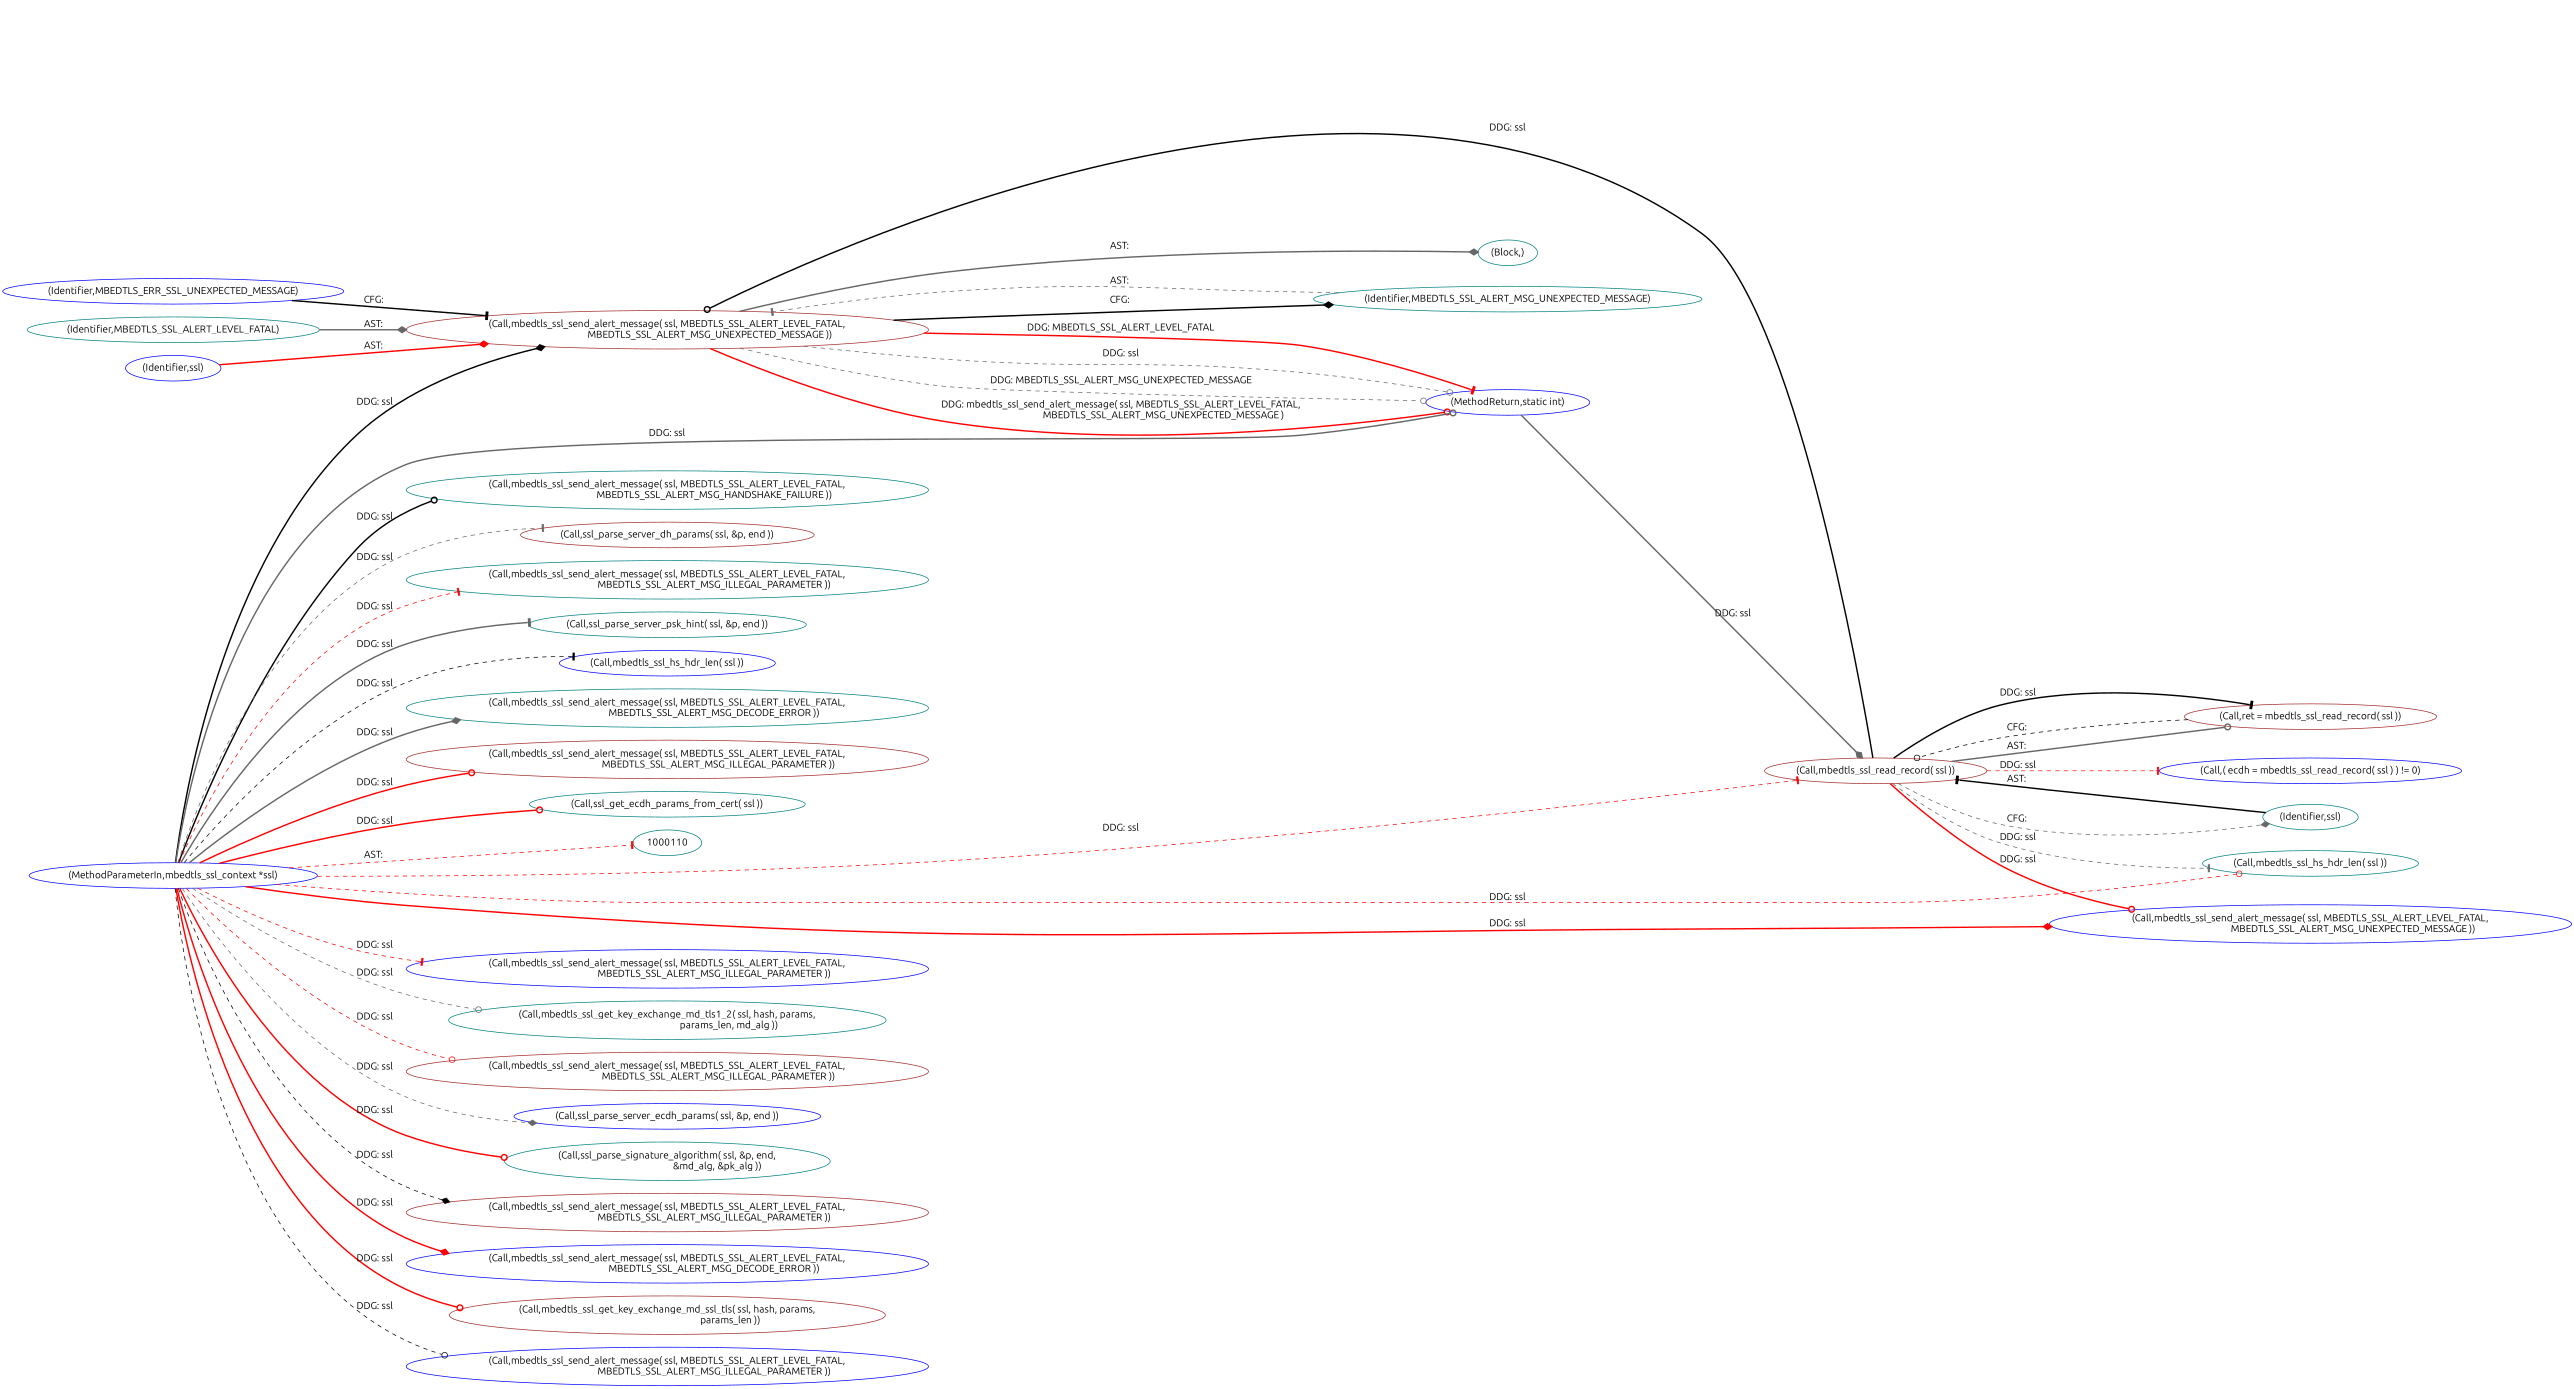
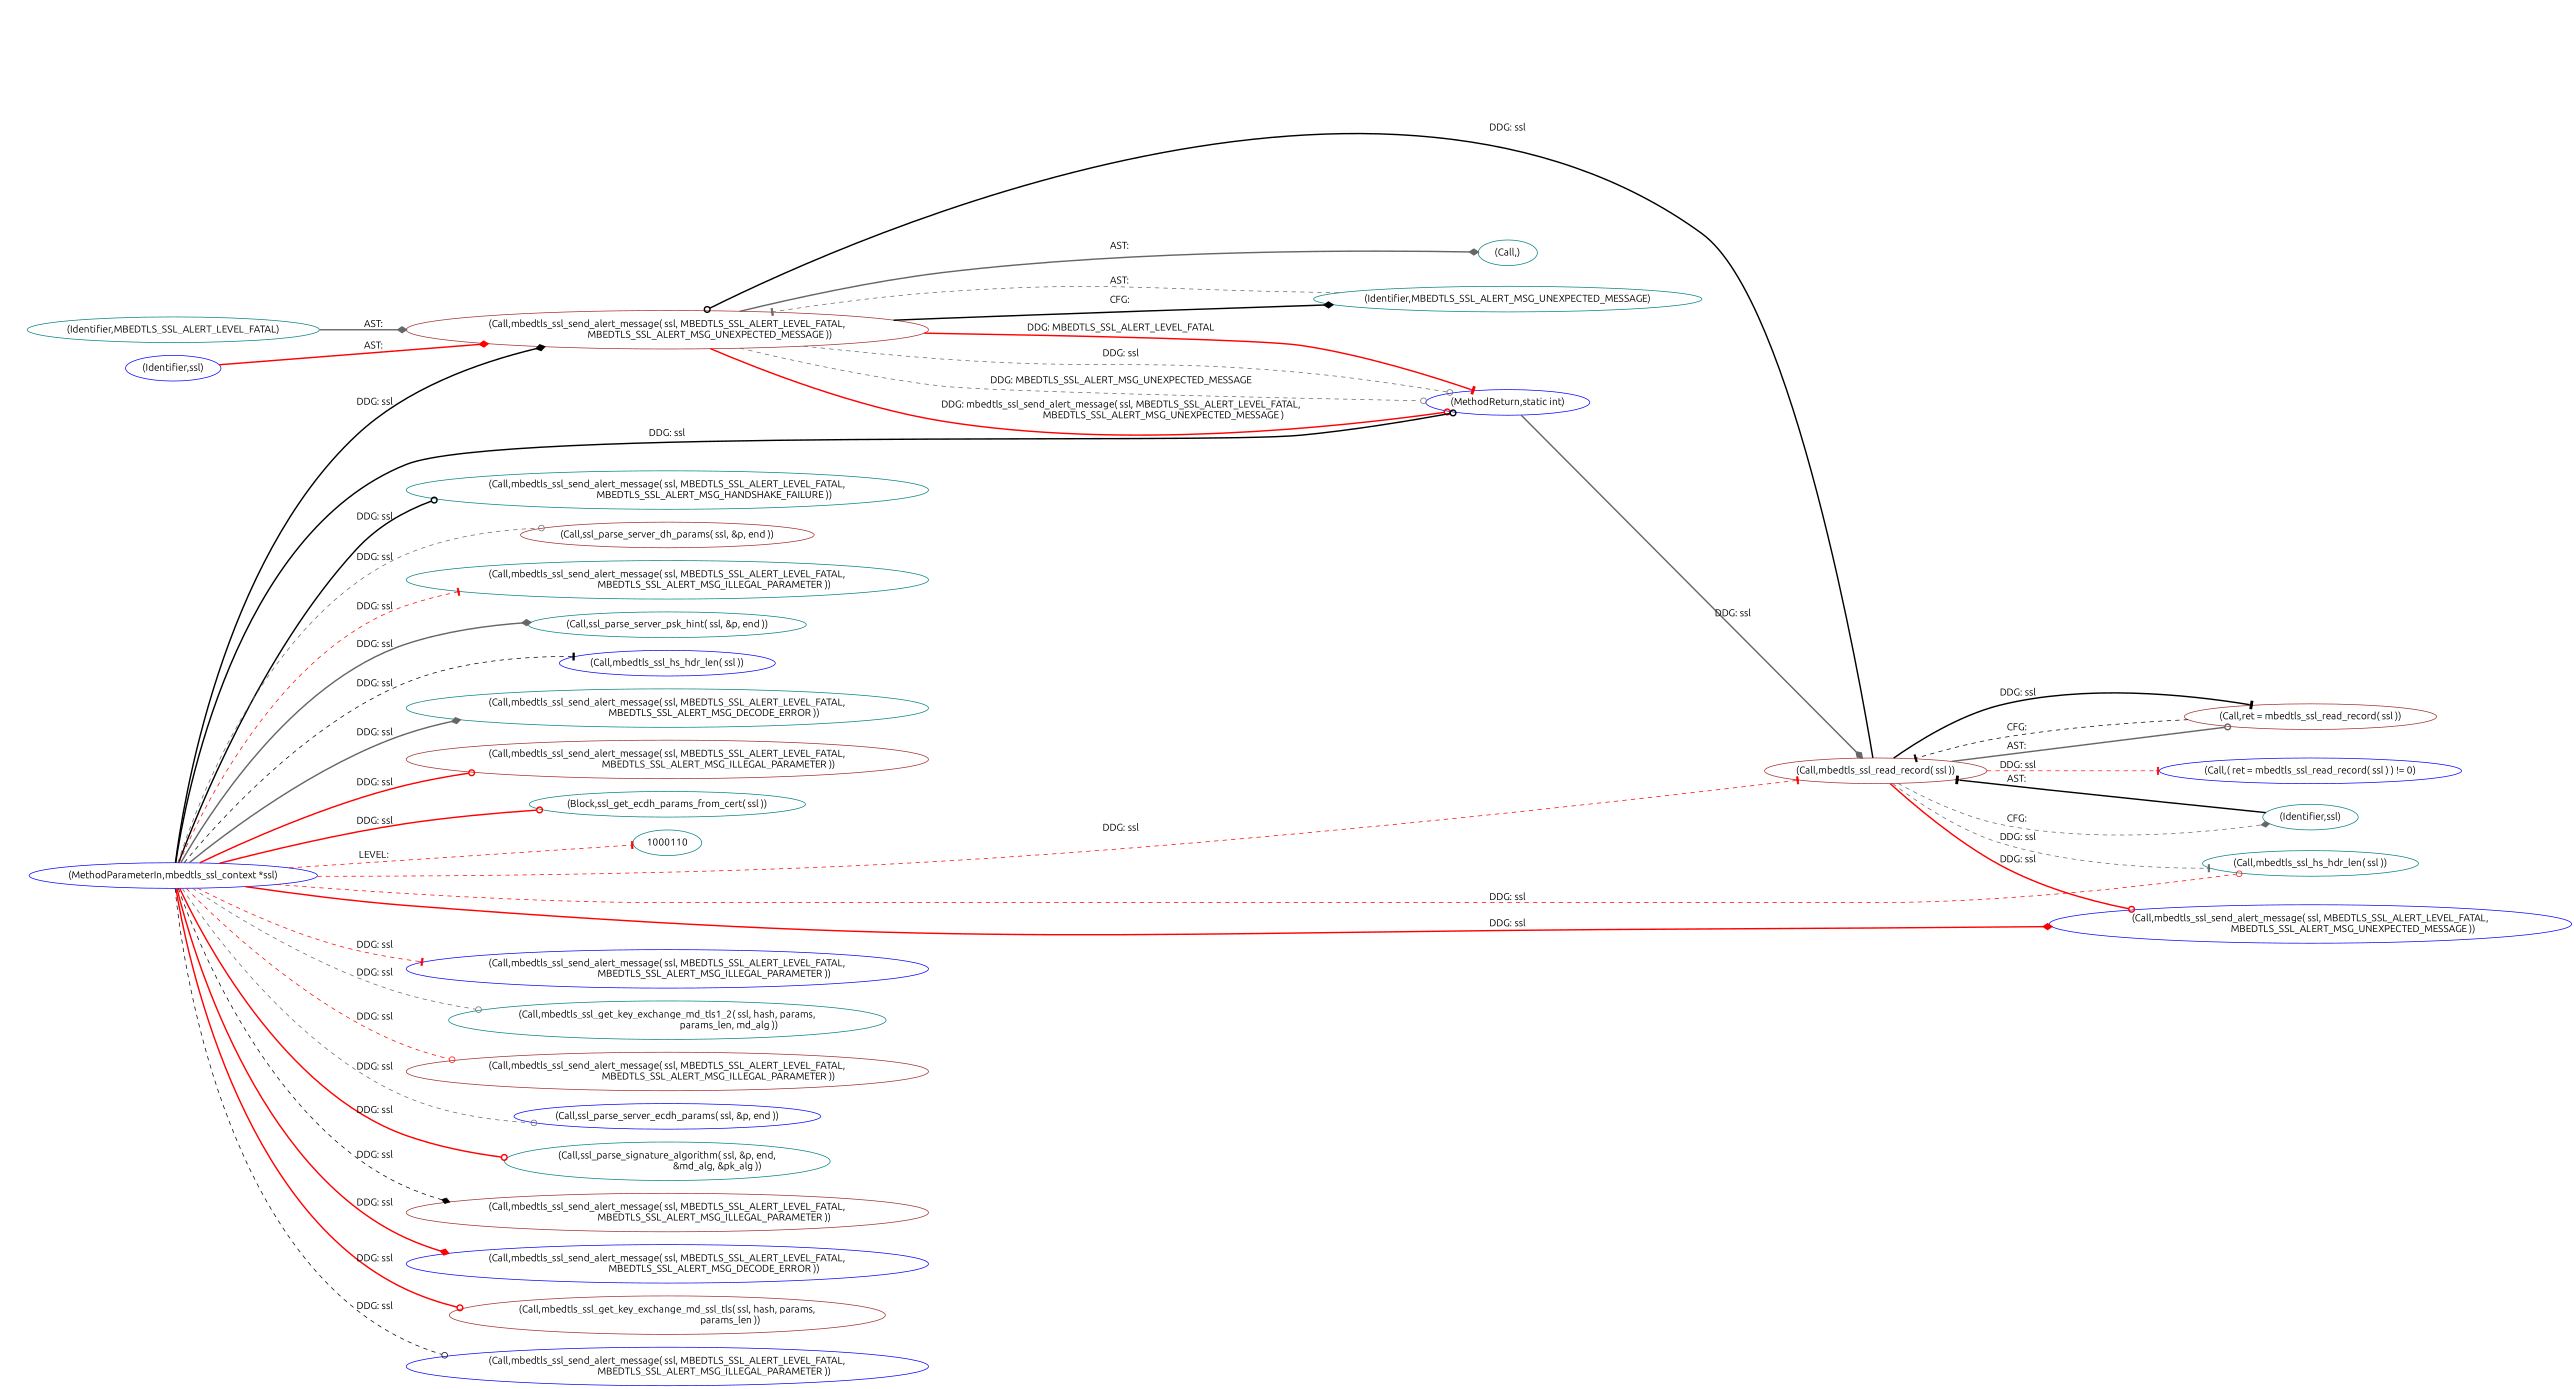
(1508, 253) -> (1508, 253)
(173, 291) -> none
(689, 442) -> (689, 442)
(304, 632) -> (304, 632)
(321, 692) -> (321, 692)
(2052, 731) -> (2052, 731)
(2310, 771) -> (2310, 771)
(667, 804) -> (667, 804)
(375, 855) -> (375, 855)
(327, 1049) -> (327, 1049)
